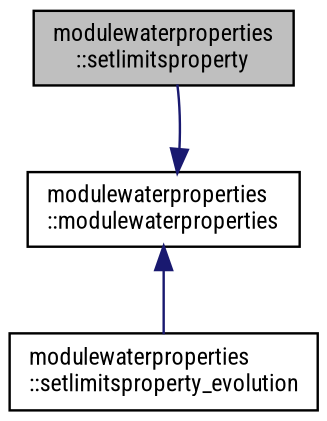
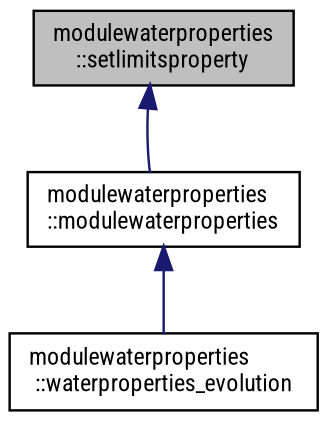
(180, 117) -> (148, 141)
(164, 372) -> (164, 372)
